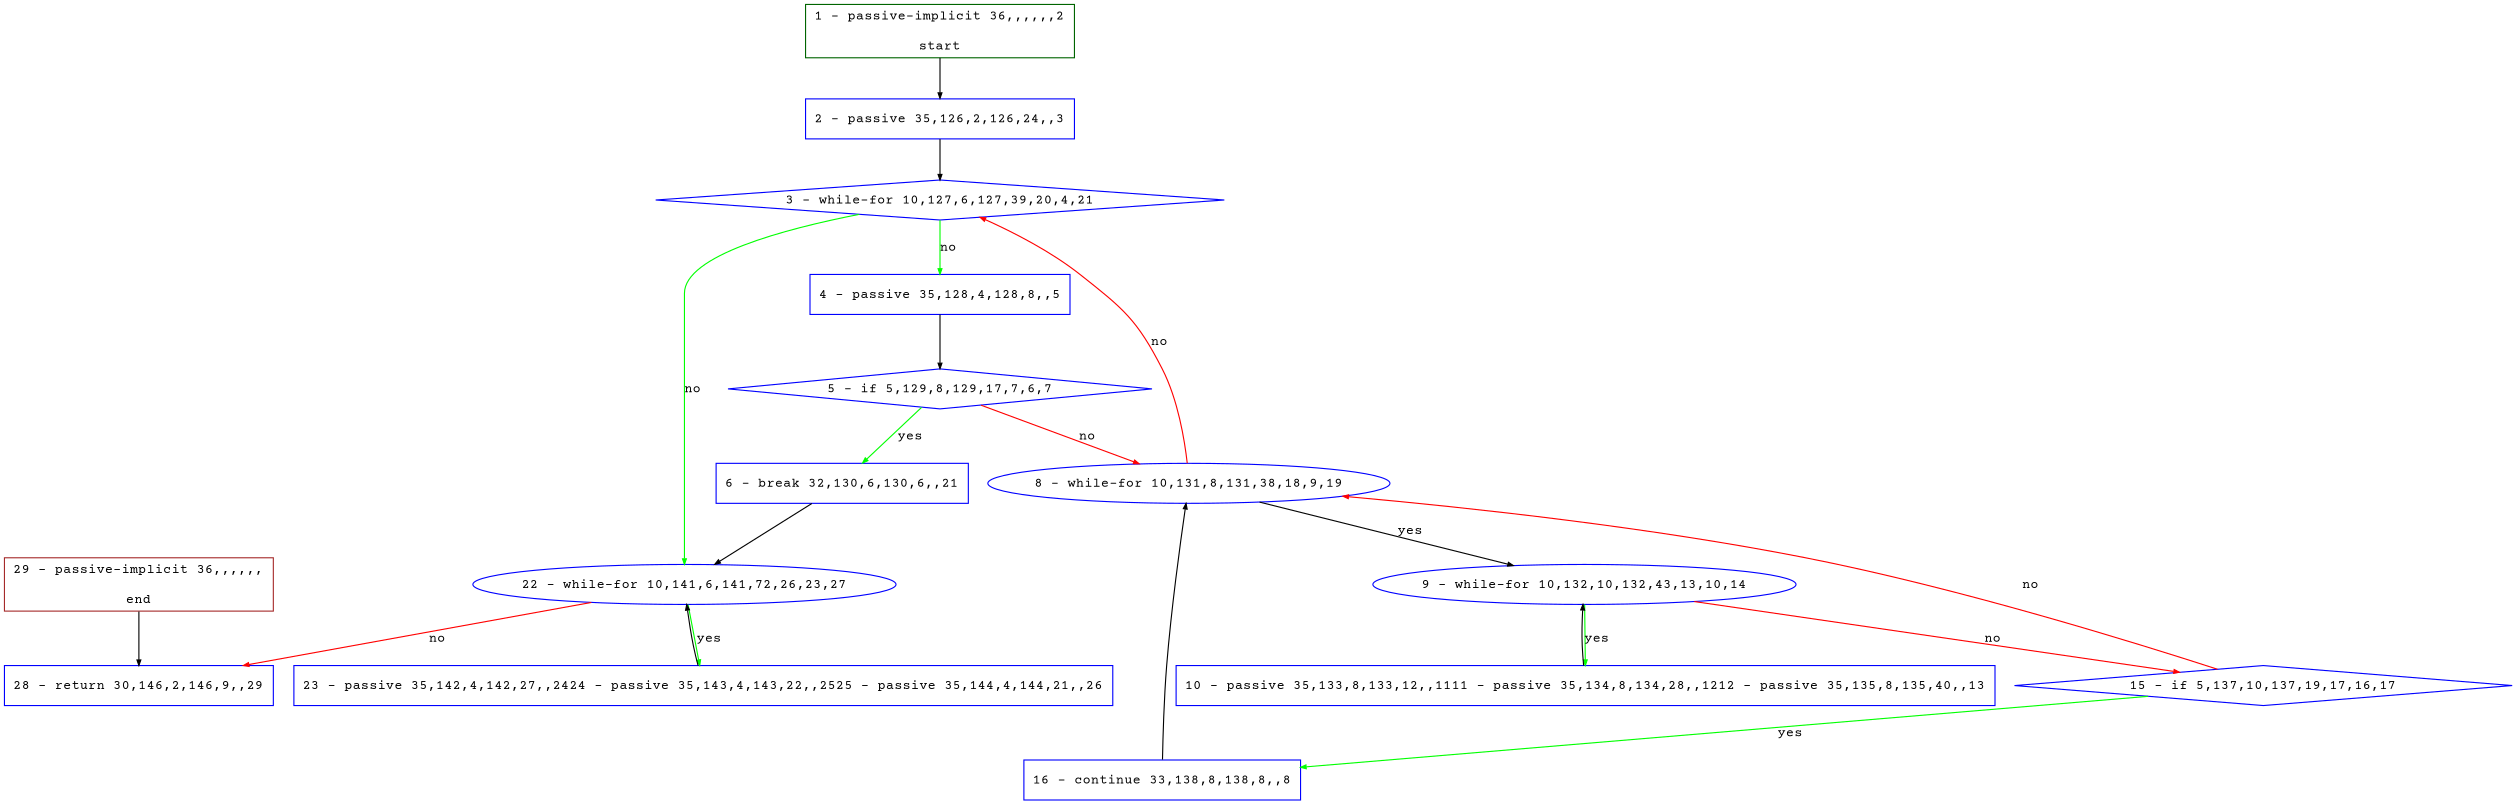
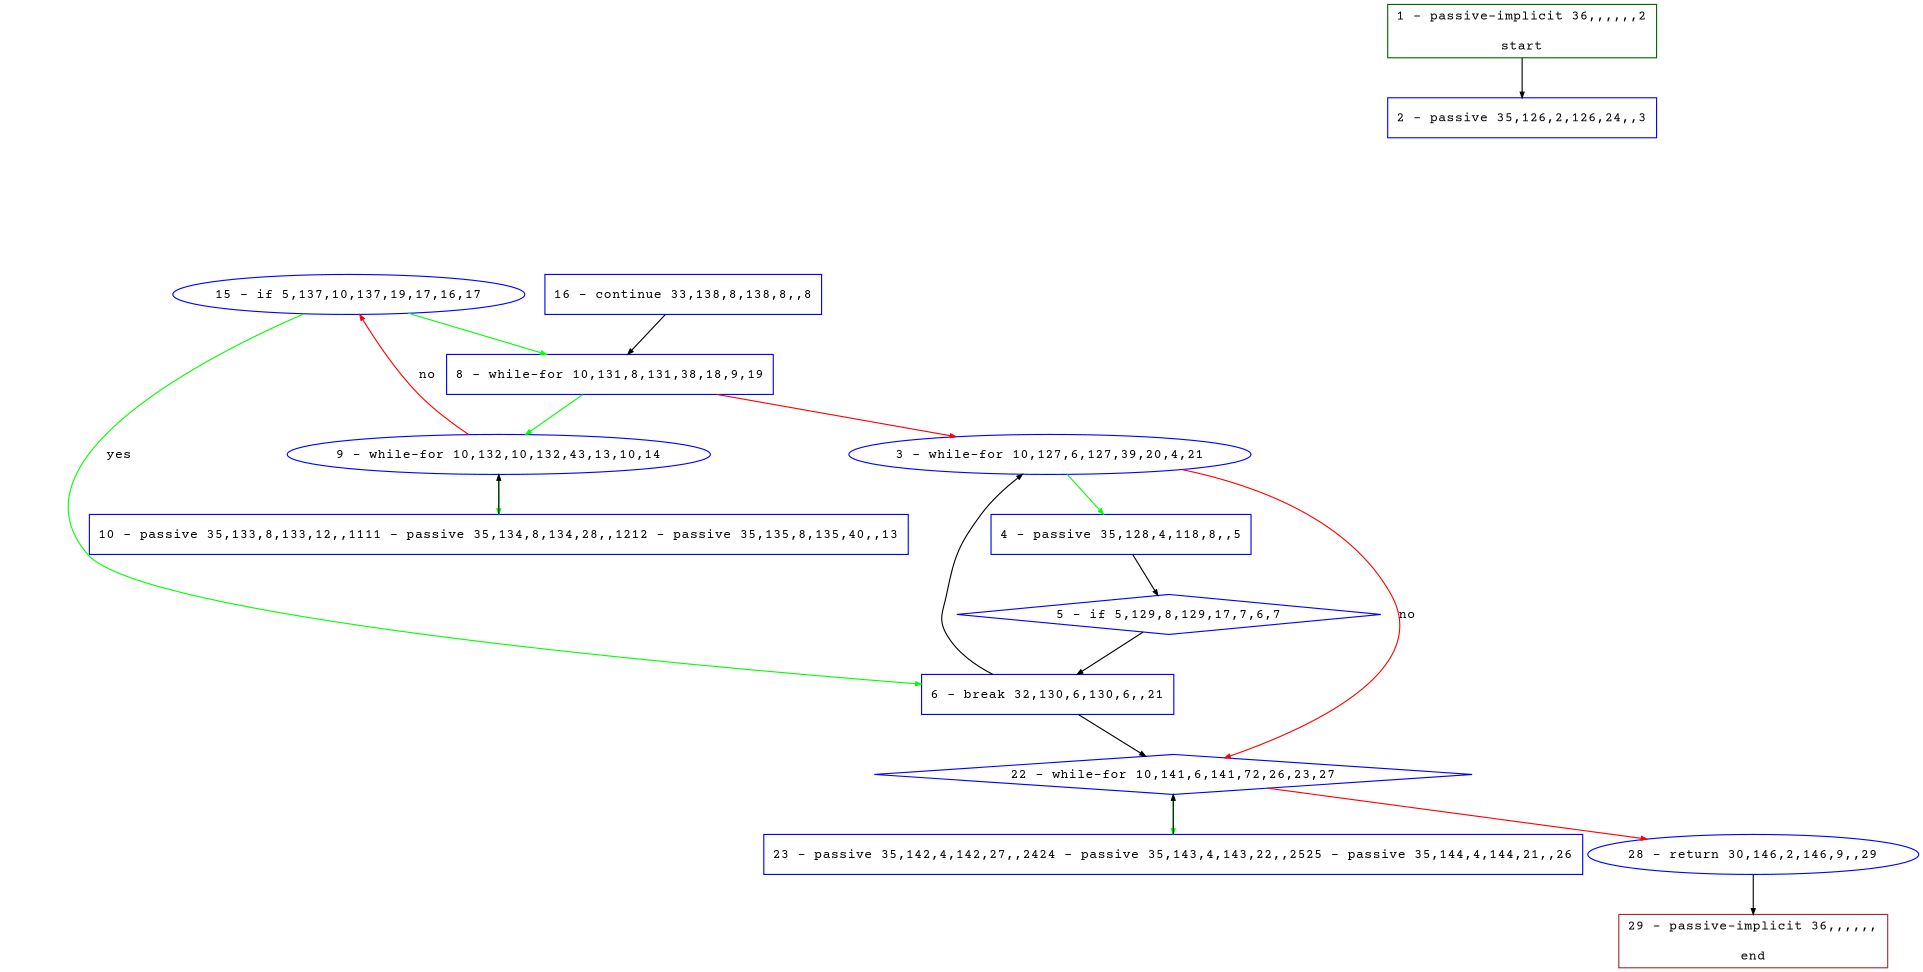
(940, 157) -> (951, 576)
(940, 200) -> (1050, 454)
(940, 294) -> (1121, 534)
(684, 326) -> (1392, 597)
(894, 433) -> (1113, 652)
(1057, 434) -> none
(1189, 483) -> (610, 374)
(1384, 533) -> (557, 413)
(1789, 555) -> (475, 333)
(684, 584) -> (1173, 774)
(139, 636) -> (1753, 892)
(139, 686) -> (1753, 854)
(2263, 686) -> (349, 294)
(1727, 732) -> (314, 618)
